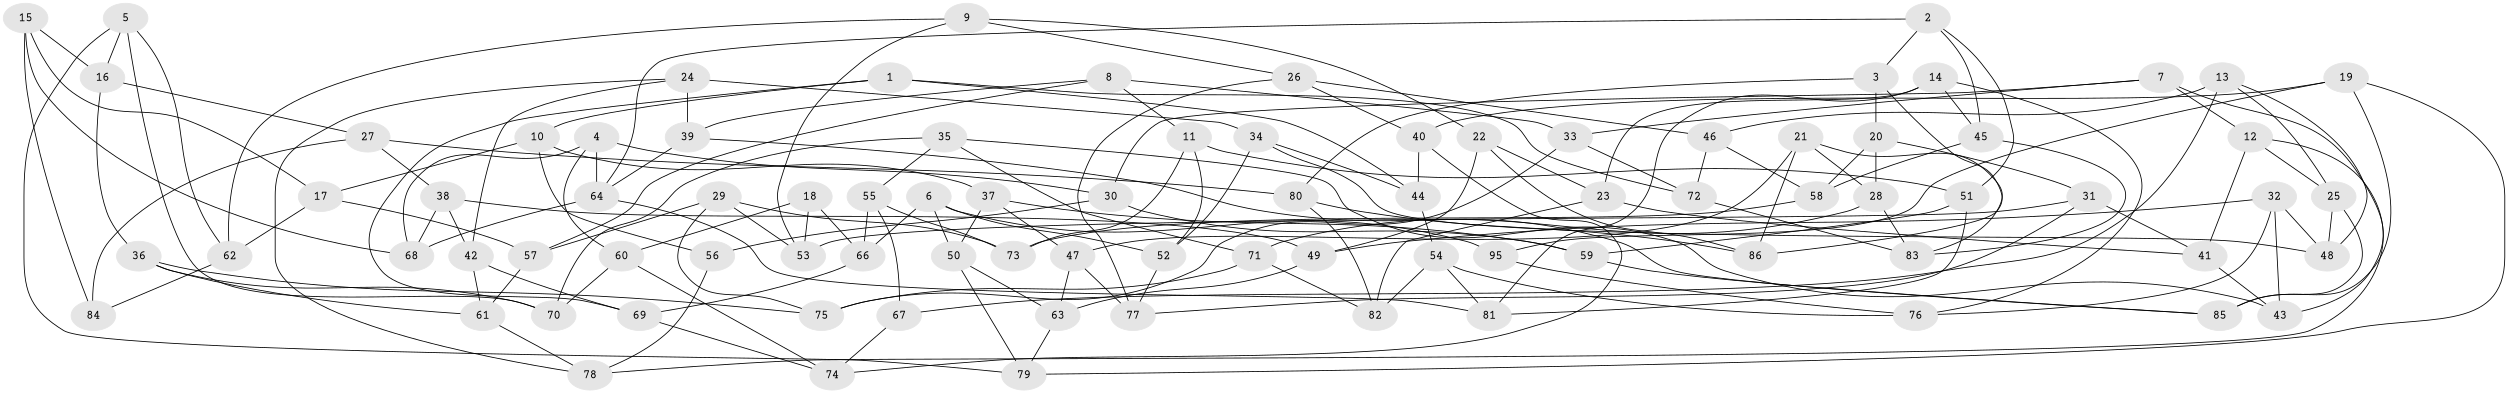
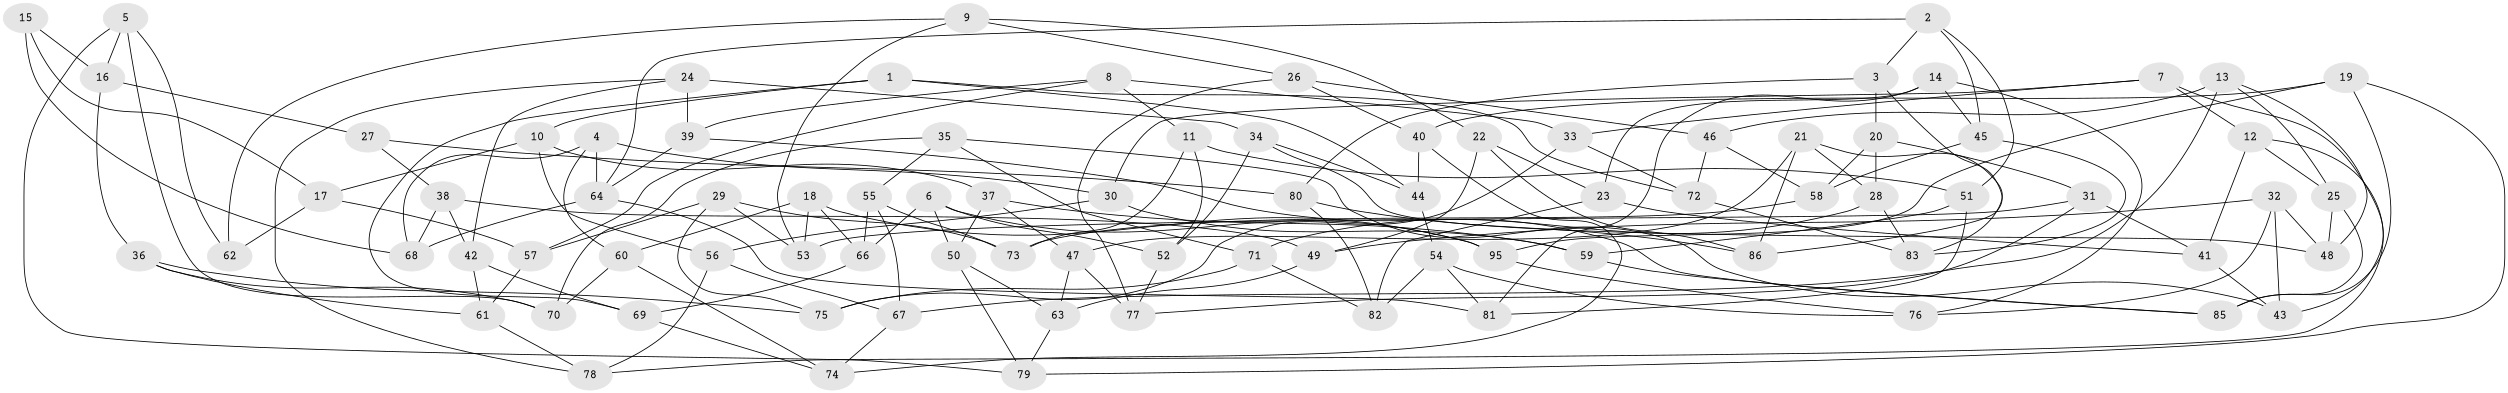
none -> (1021, 235)
none -> (804, 288)
(93, 316) -> none
